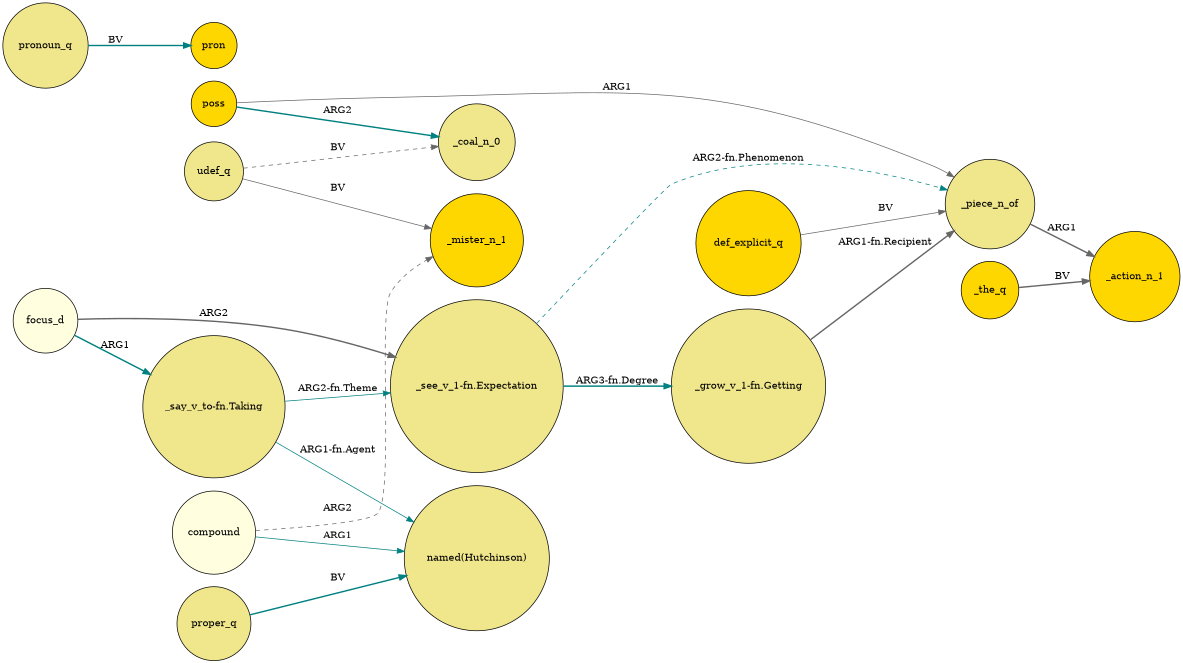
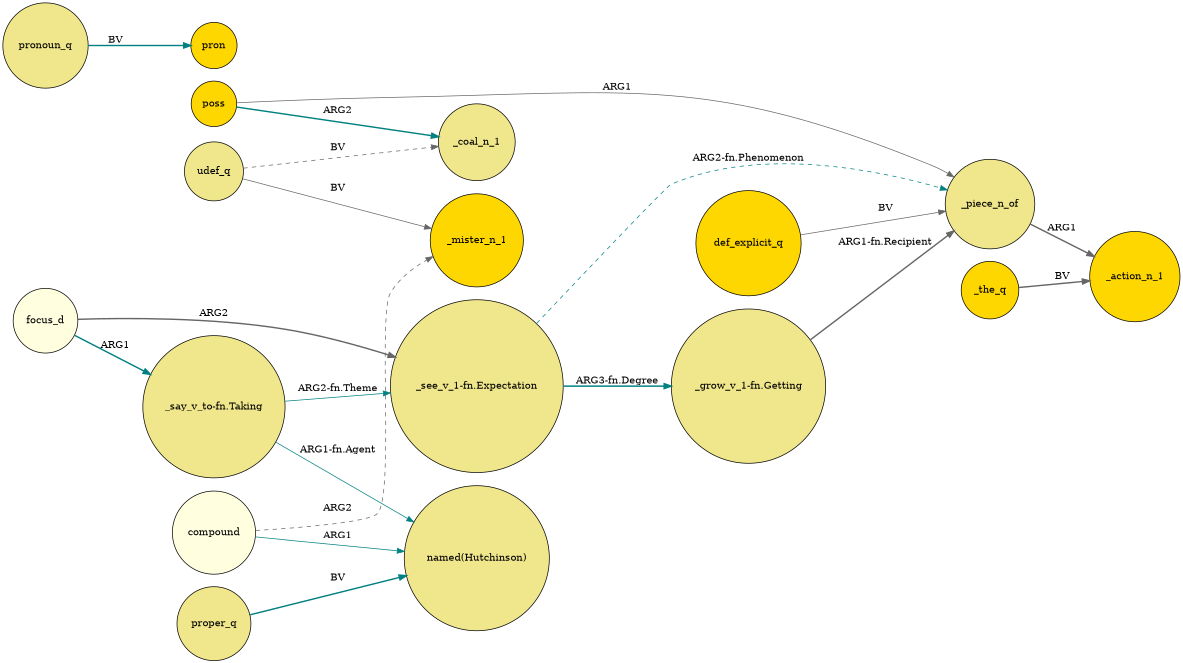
(477, 142) -> (477, 142)
